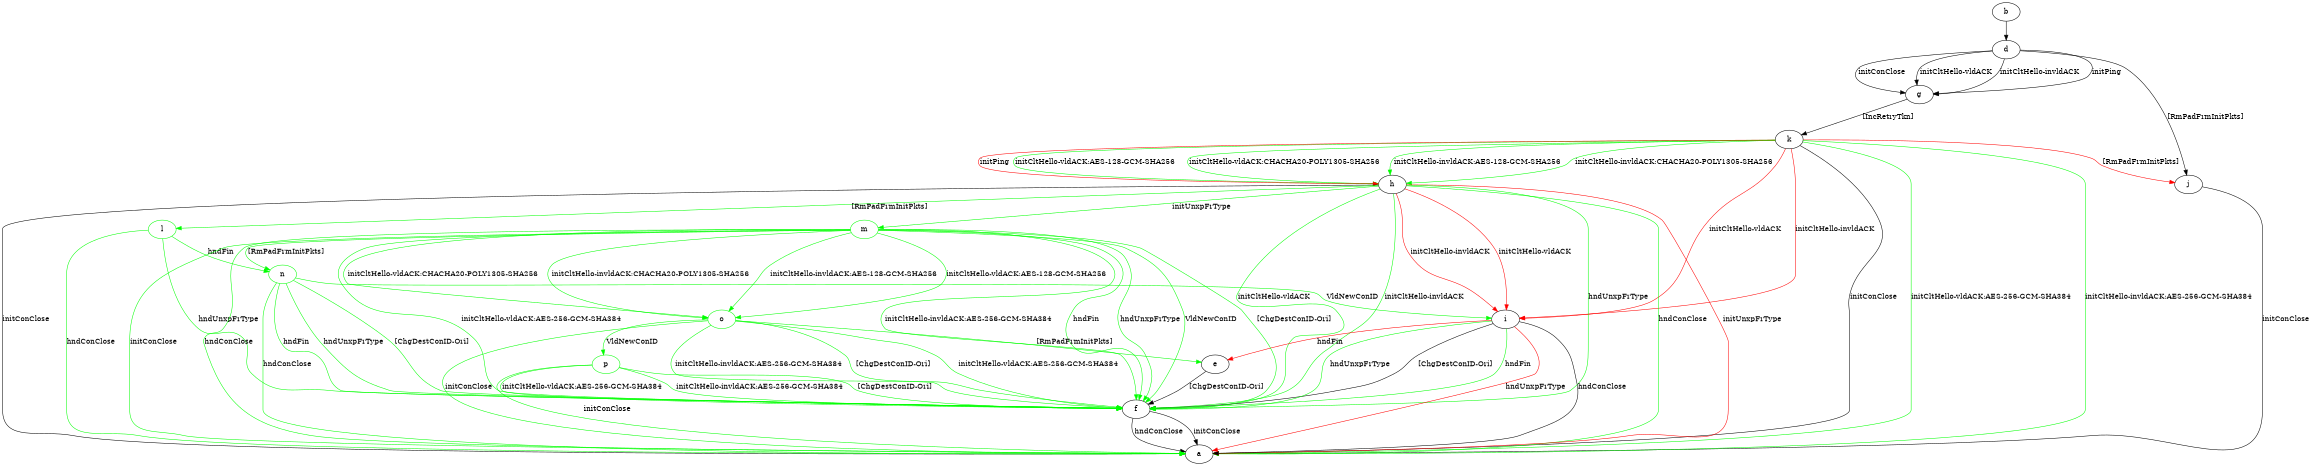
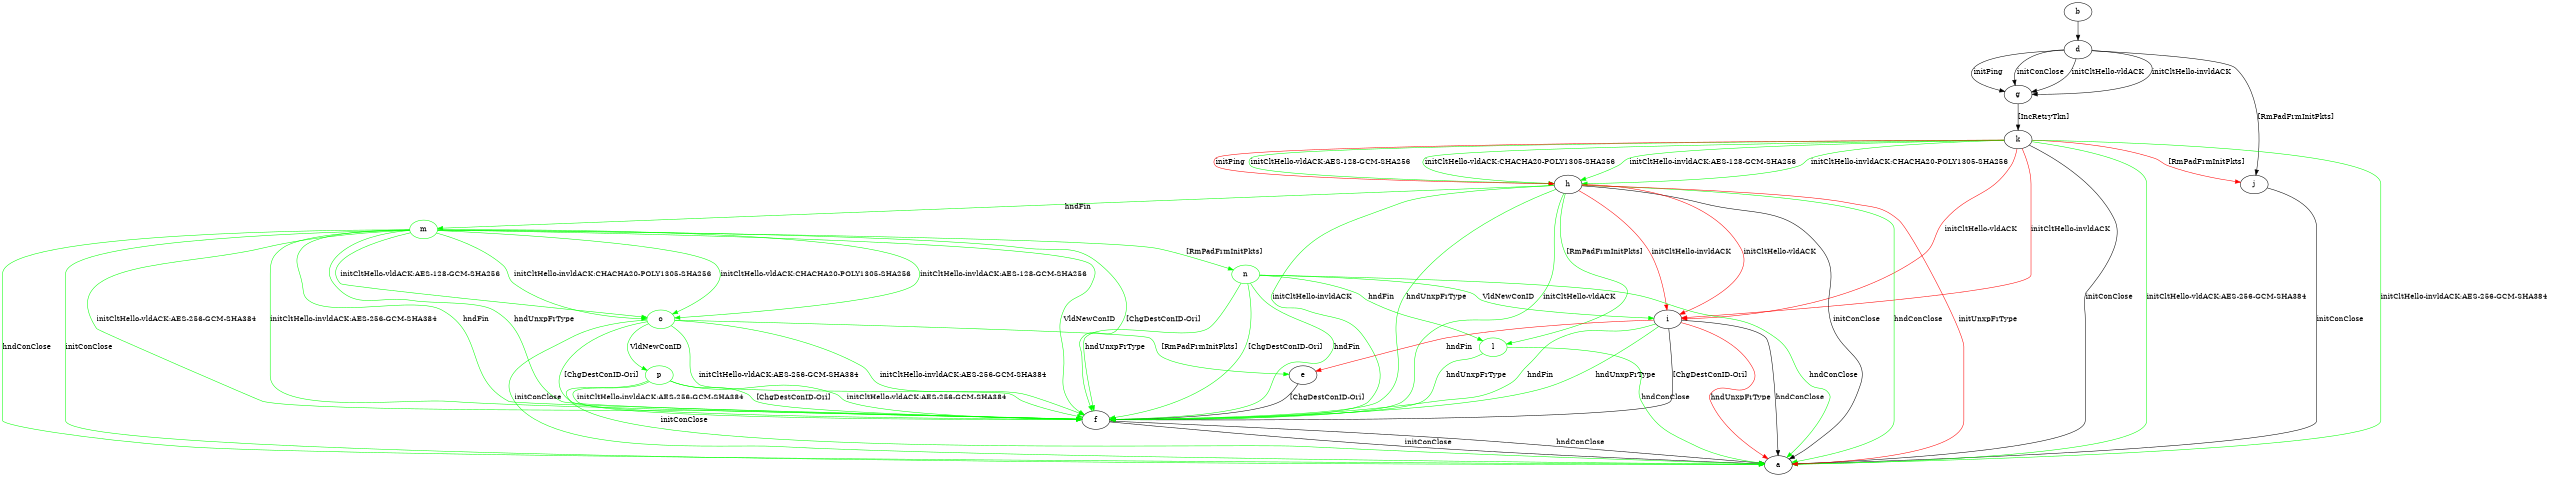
(1203, 207) -> (1079, 207)
(216, 259) -> (1370, 301)
